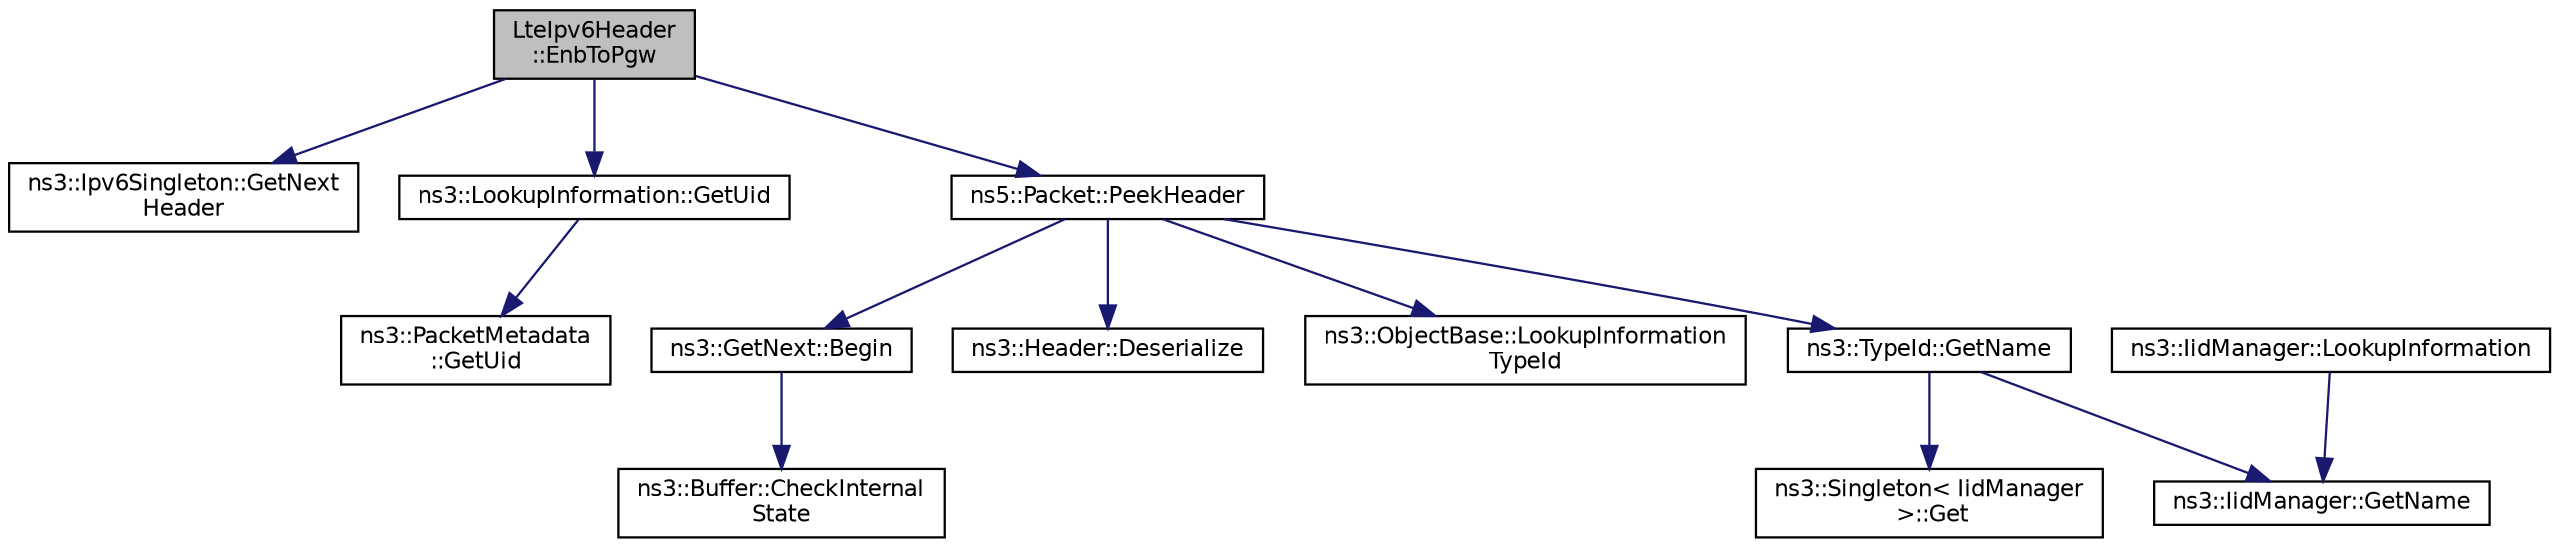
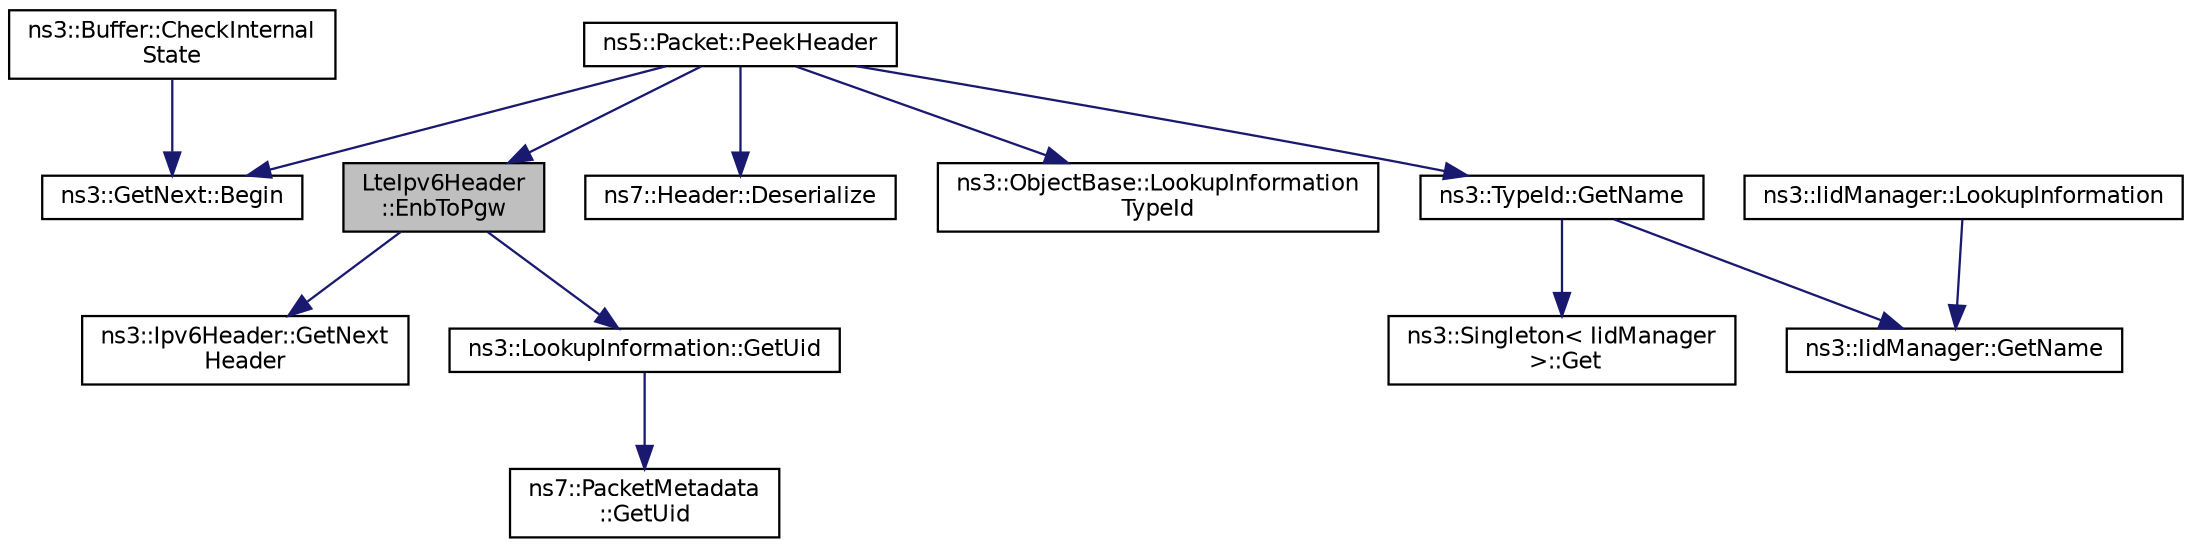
(856, 122) -> (615, 109)
(184, 197) -> (245, 350)
(476, 350) -> (645, 503)
(1108, 350) -> (740, 197)
(782, 409) -> (172, 115)
